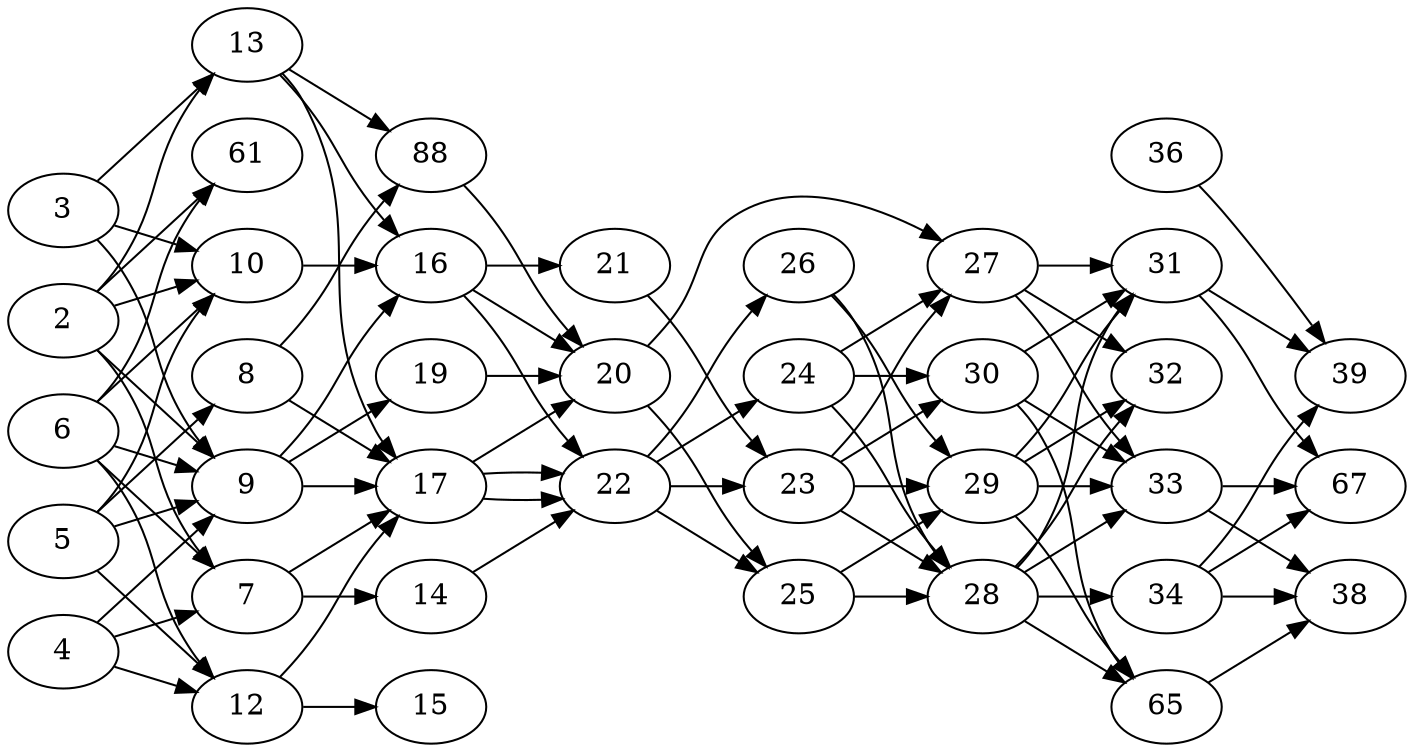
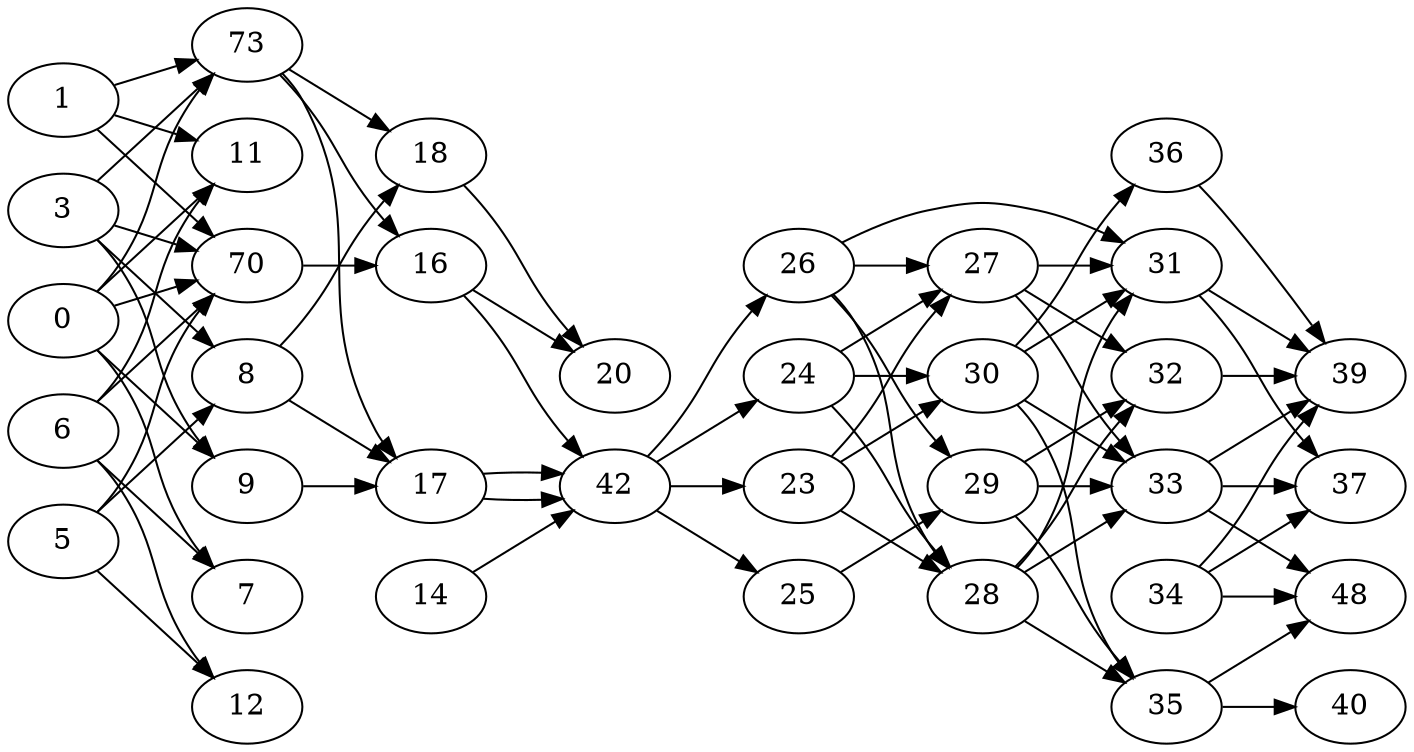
(247, 45) -> (247, 45)
none -> (63, 100)
(247, 155) -> (247, 155)
(431, 155) -> (431, 155)
(752, 207) -> (881, 266)
(247, 266) -> (247, 266)
(615, 266) -> none
none -> (1067, 279)
none -> (143, 282)
(63, 321) -> (63, 321)
(431, 376) -> none
none -> (1243, 376)
(334, 385) -> none
(1067, 389) -> (972, 203)
(514, 436) -> none
none -> (1250, 436)
(146, 456) -> none
(699, 473) -> none
(615, 486) -> (615, 486)
(876, 486) -> none
(1350, 486) -> (1350, 486)
(146, 517) -> none
(330, 547) -> none
(324, 597) -> none
(881, 597) -> none
(1059, 597) -> none
(1350, 597) -> (1350, 597)
(332, 610) -> none
(63, 652) -> none
(431, 707) -> none
(1167, 707) -> (1167, 707)
none -> (1350, 707)
